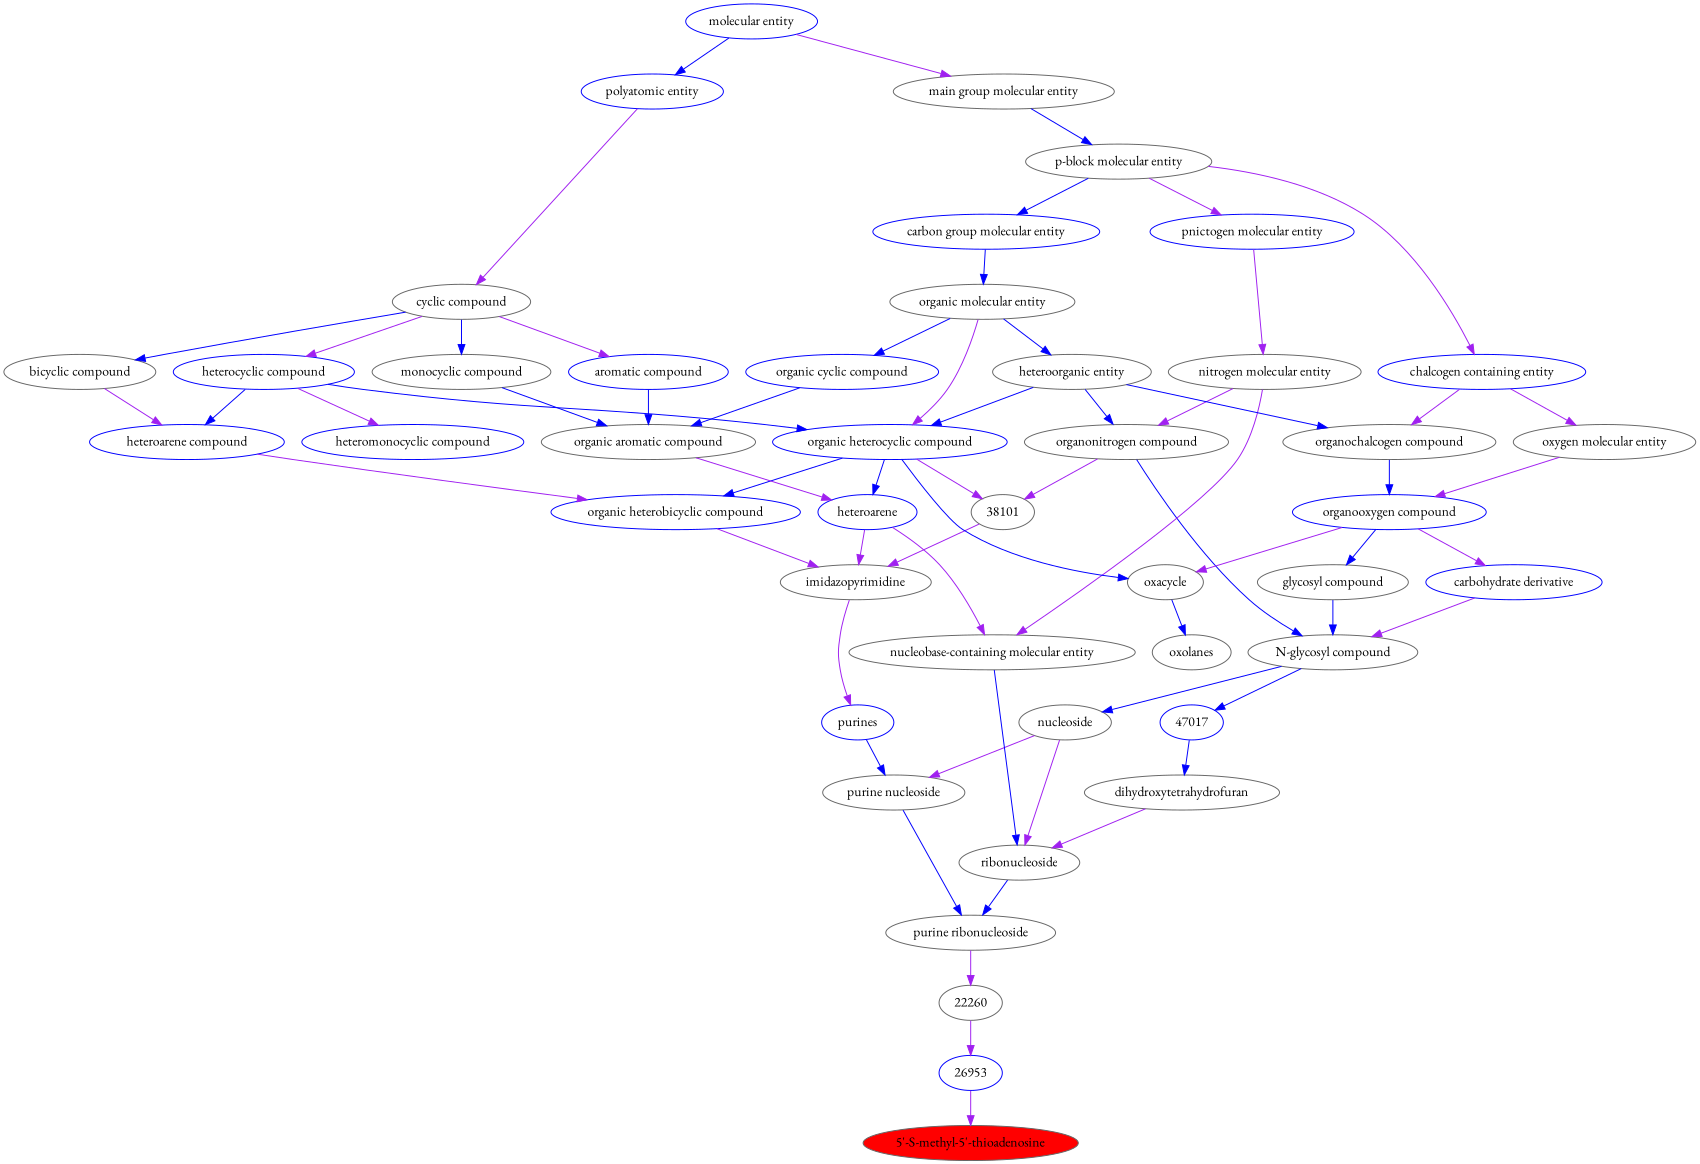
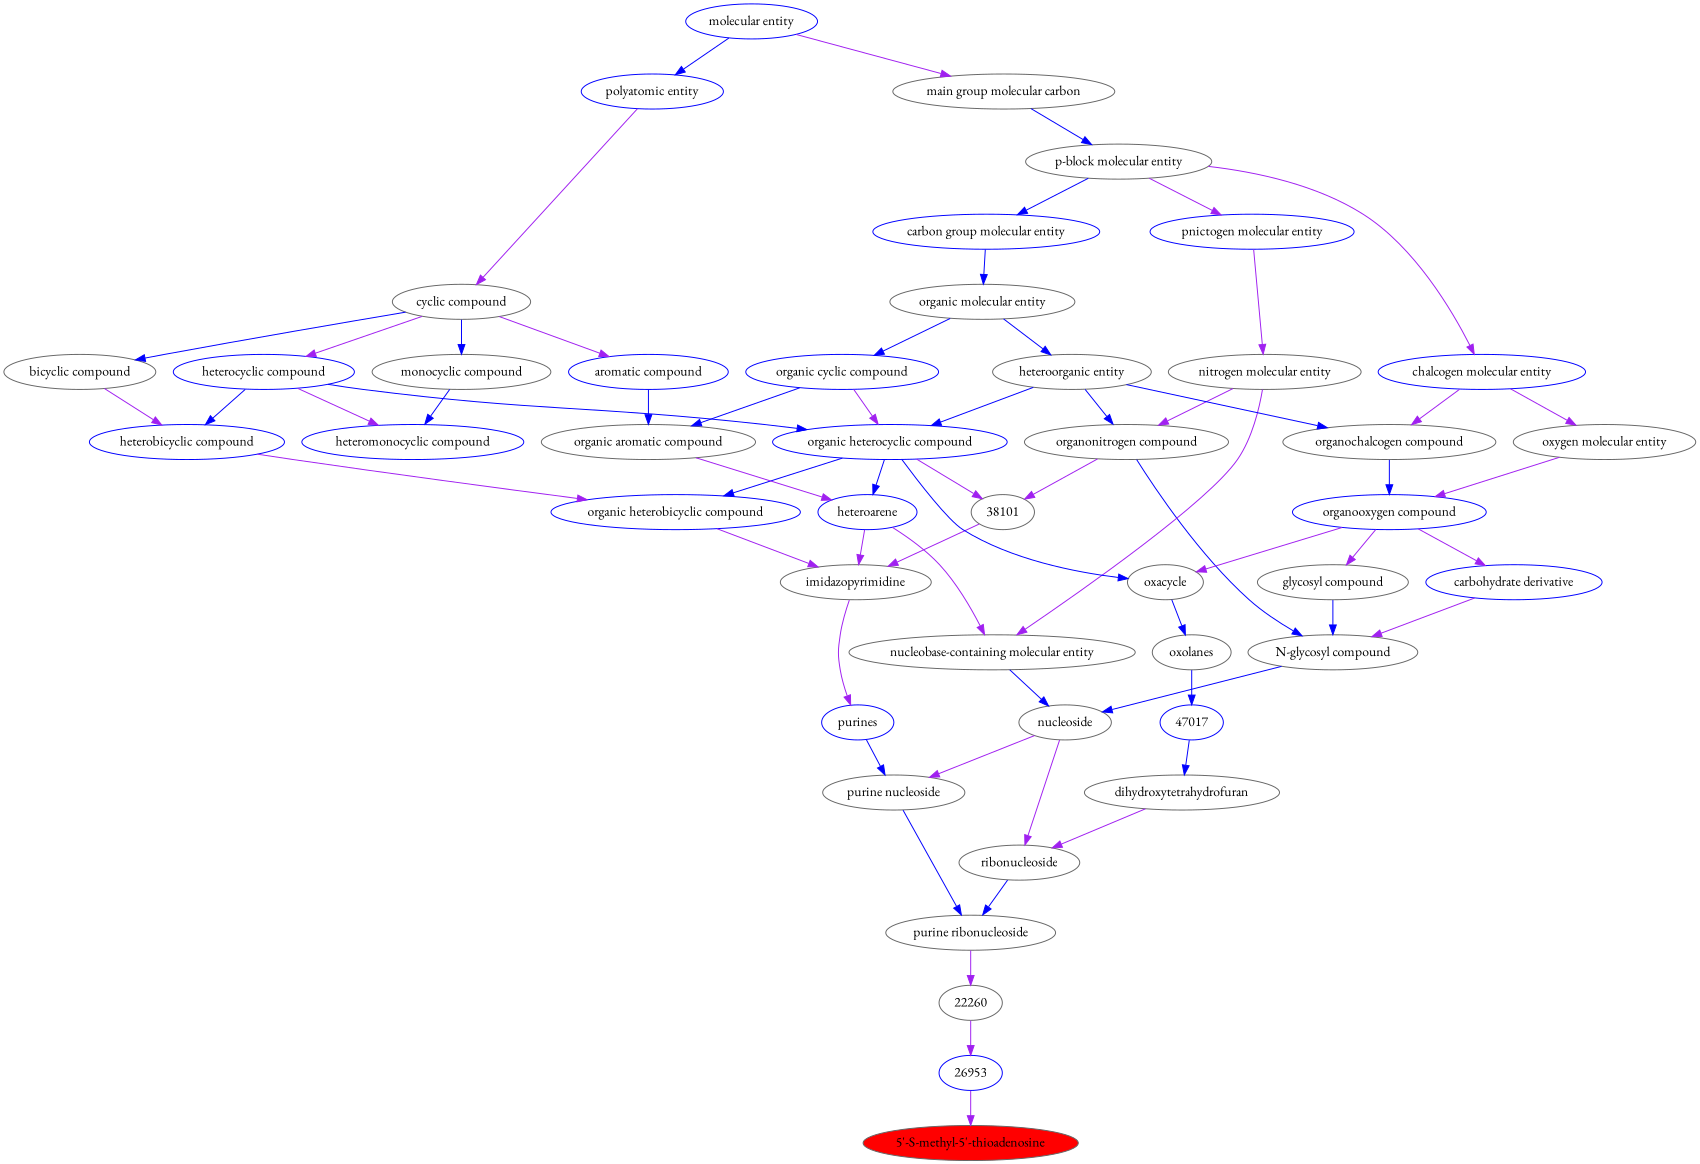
(1004, 92) -> (1004, 92)
(1482, 372) -> (1482, 372)
(957, 374) -> (863, 403)
(535, 400) -> (439, 404)
(187, 442) -> (187, 442)
(1364, 543) -> (1364, 543)
(1262, 687) -> (1192, 683)
(1006, 757) -> (1026, 685)
